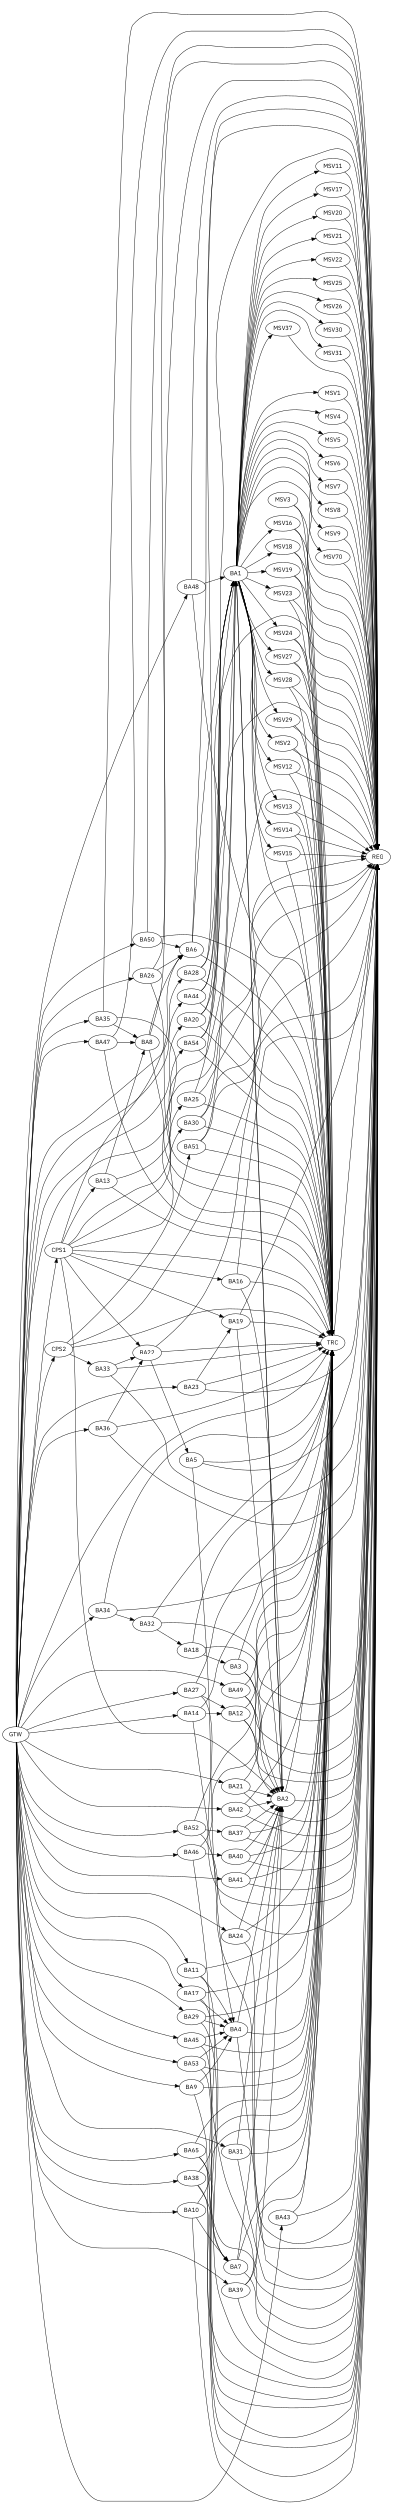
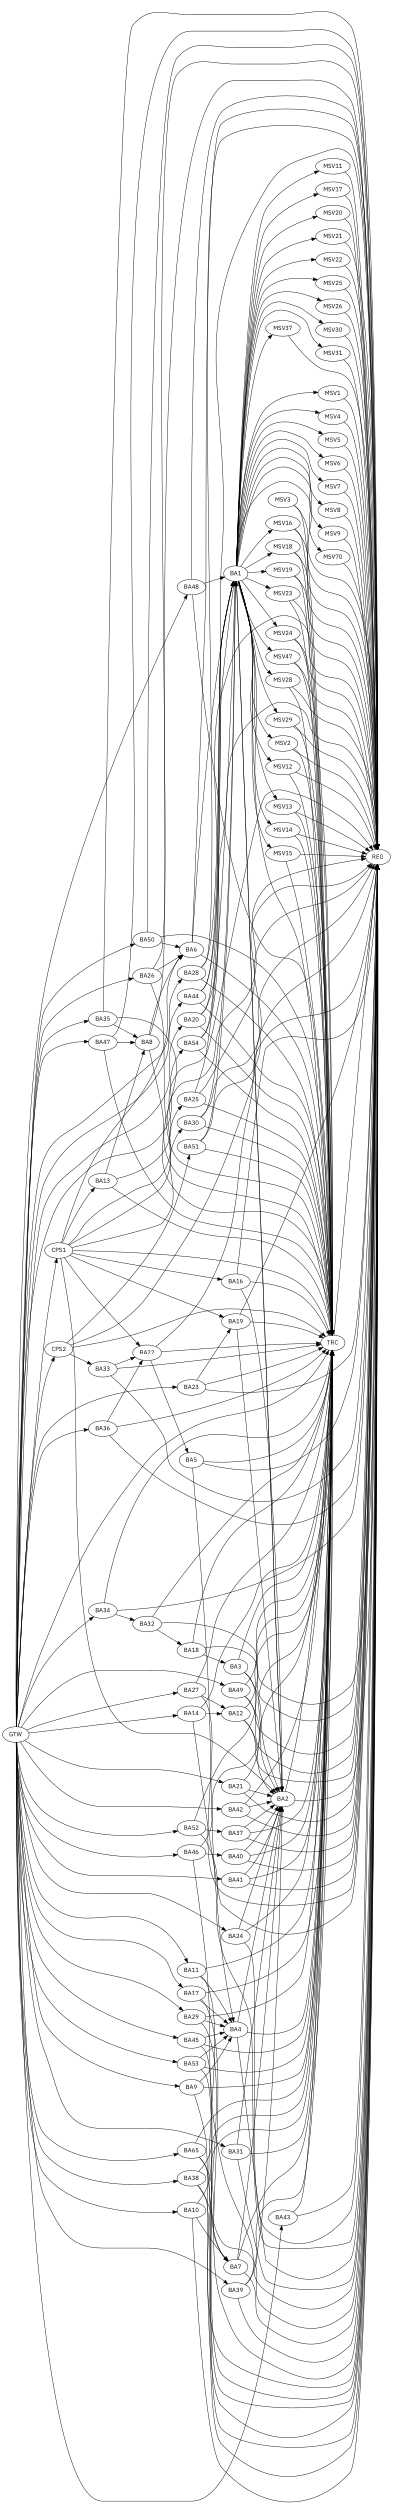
(283, 657) -> (283, 657)
